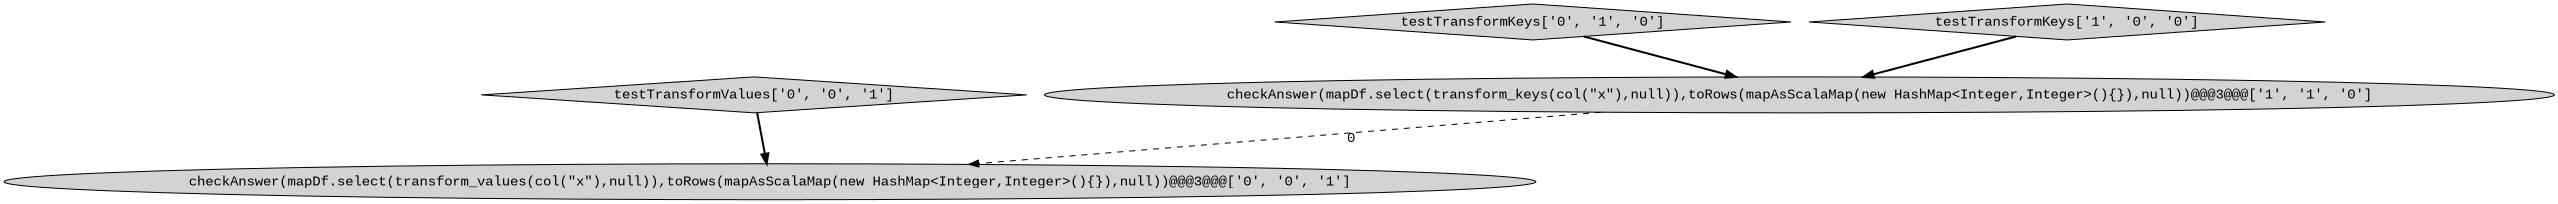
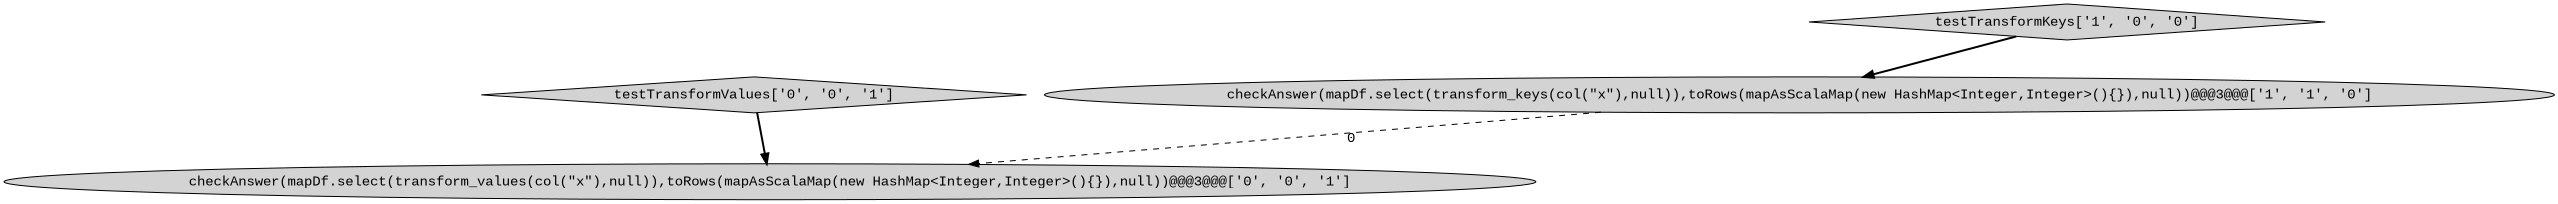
(1533, 22) -> none
